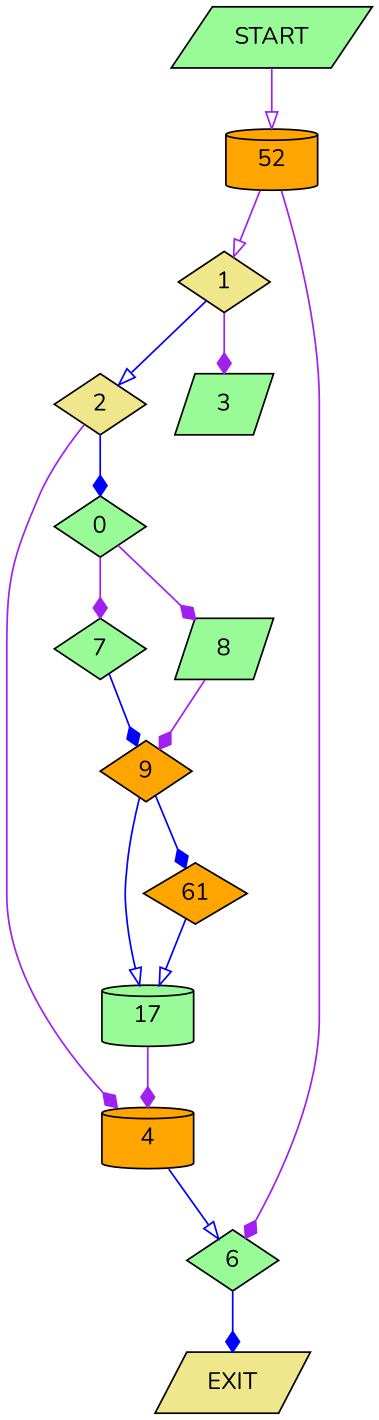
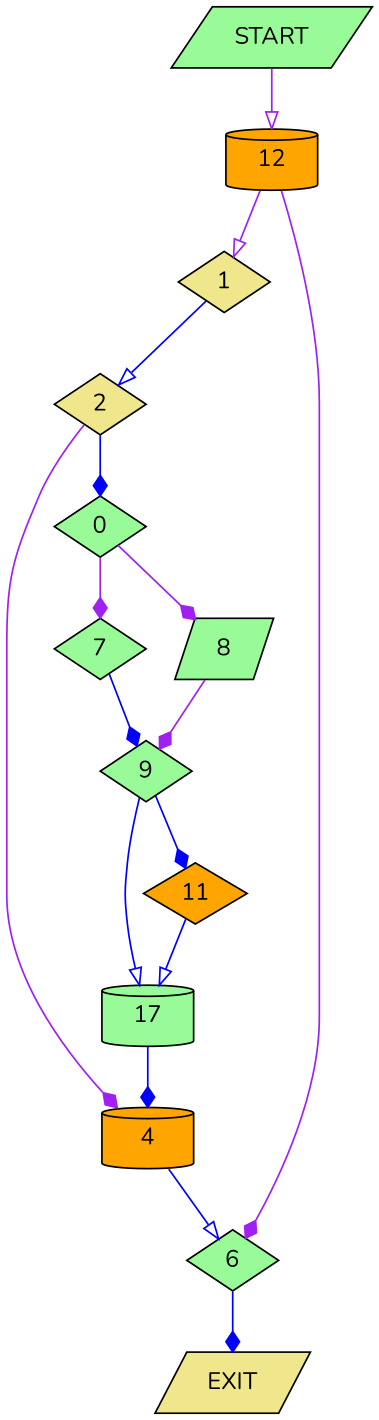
(272, 160) -> (272, 160)
(224, 404) -> none
(146, 771) -> (146, 771)
(195, 893) -> (195, 893)
(148, 1067) -> (148, 1067)
